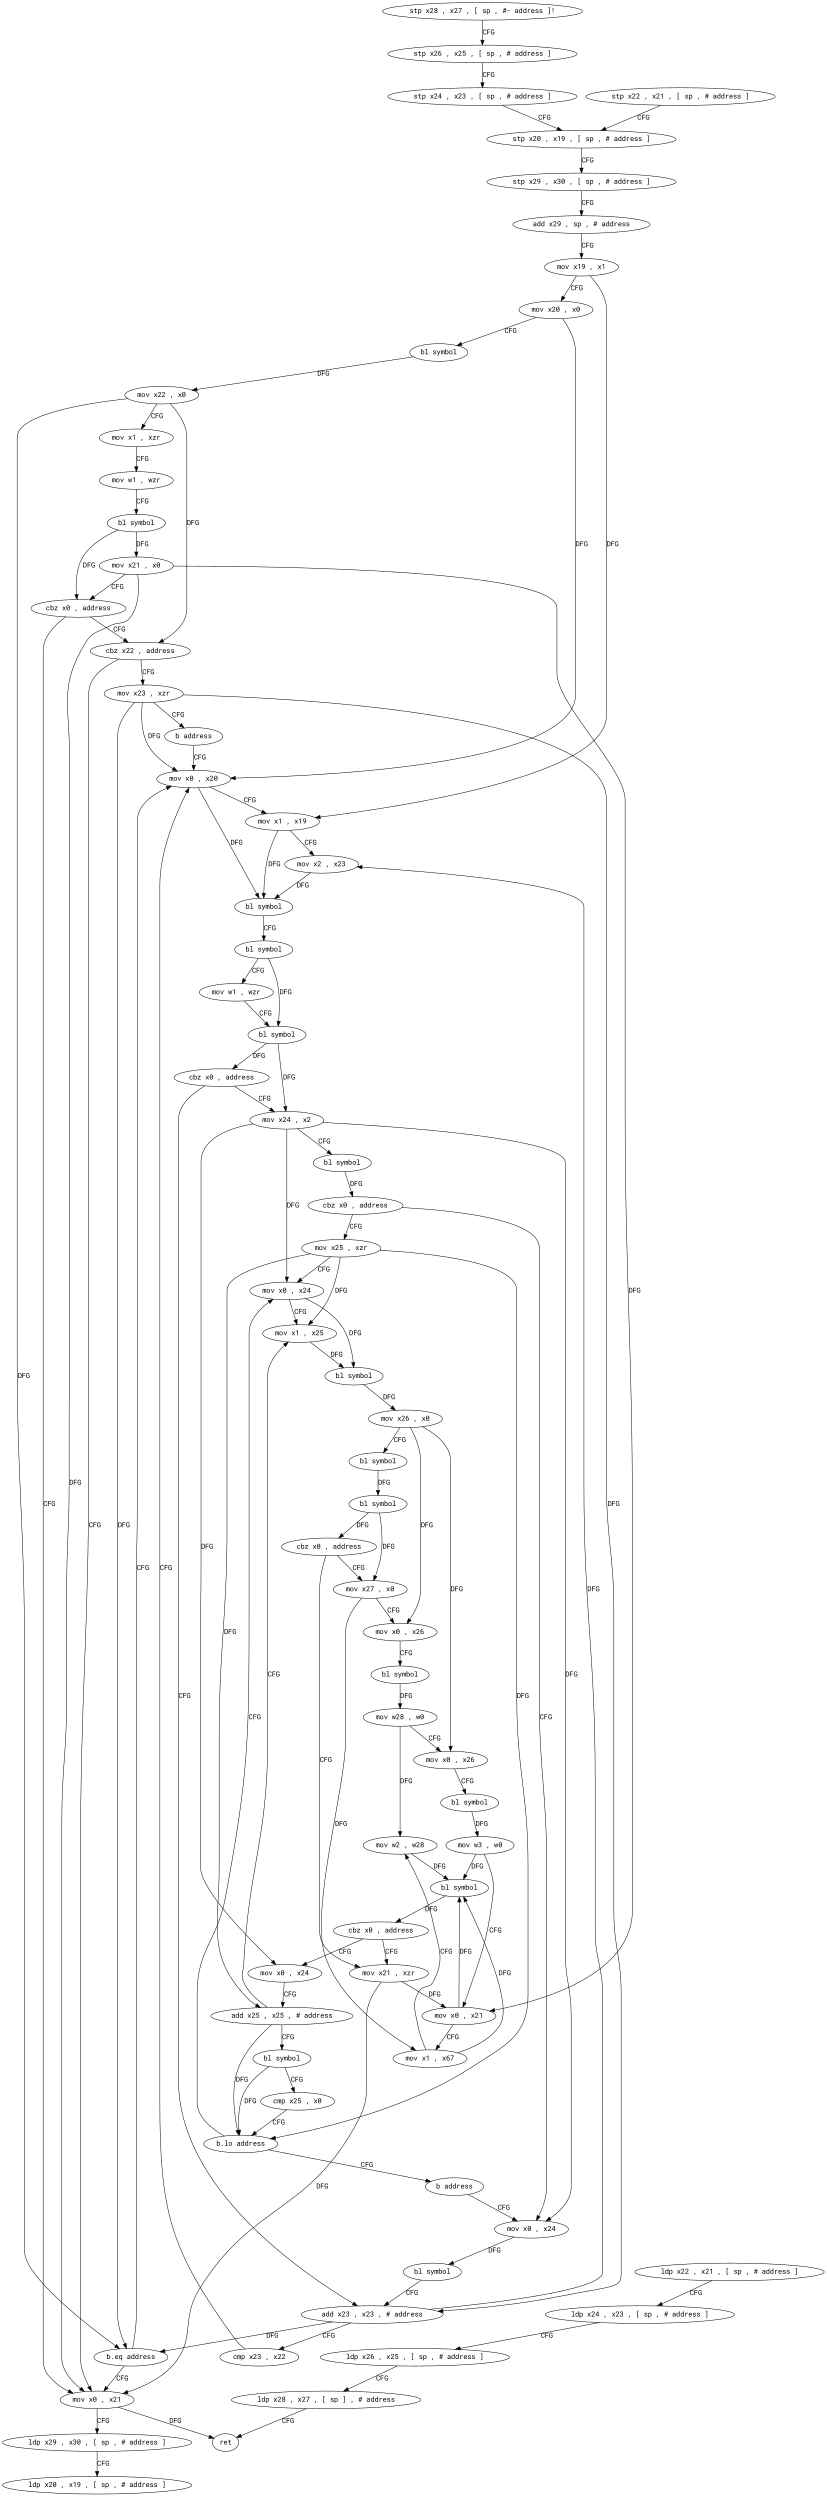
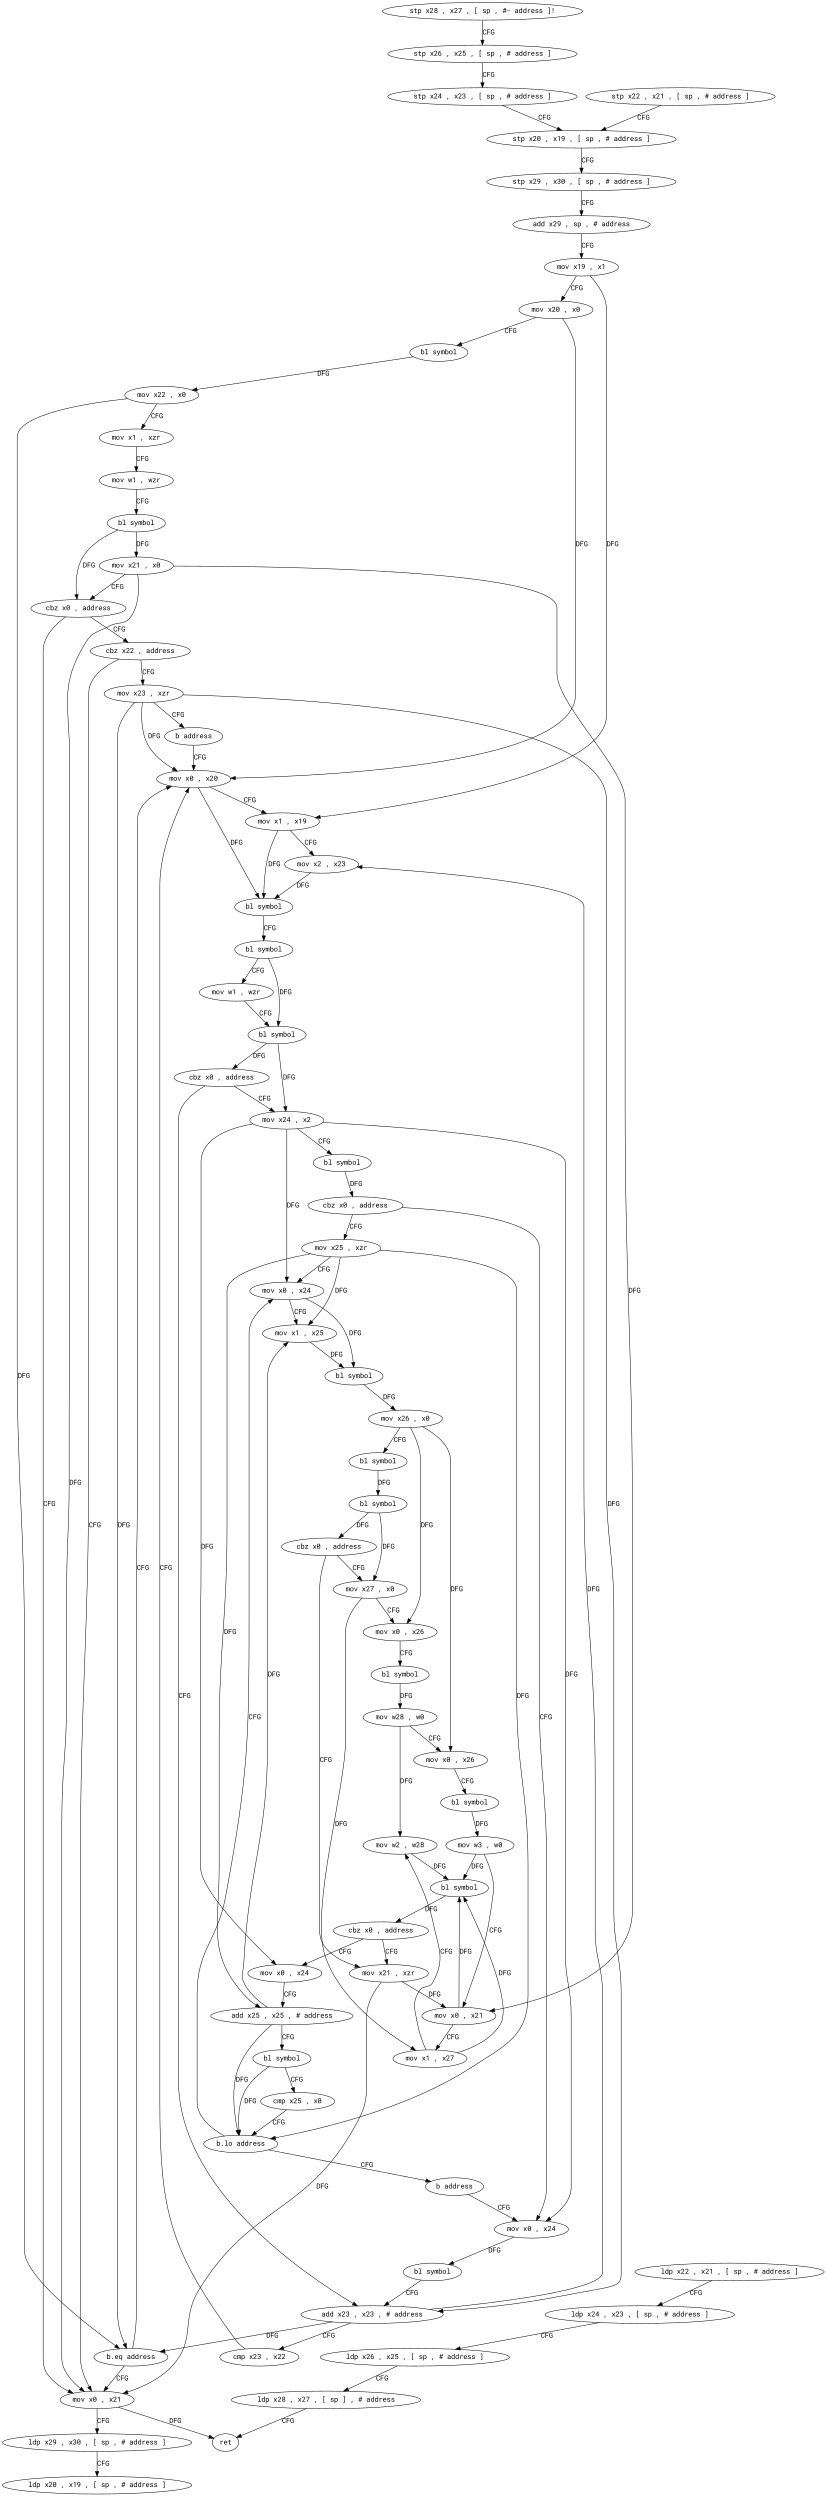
(187, 525) -> none
(274, 1675) -> (274, 1675)
(430, 2059) -> (430, 2059)
